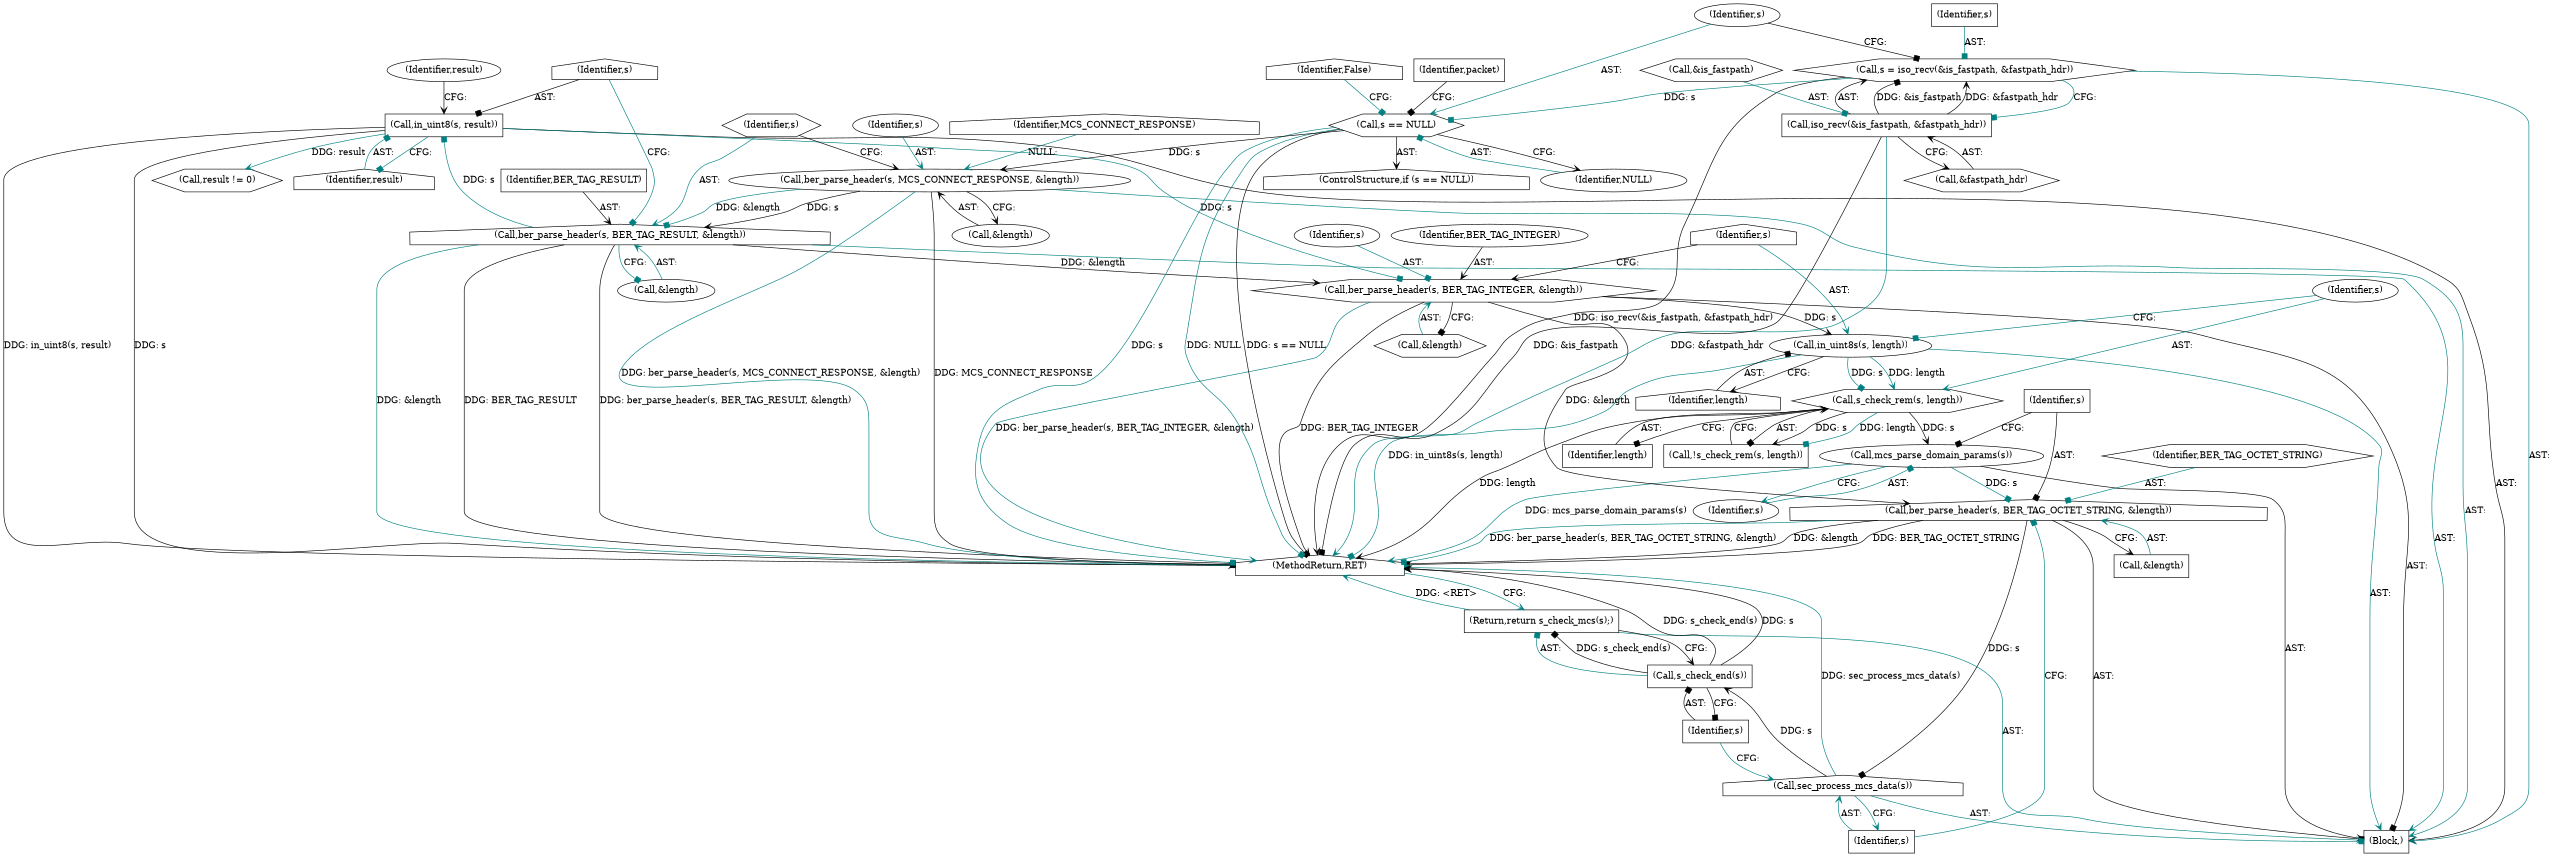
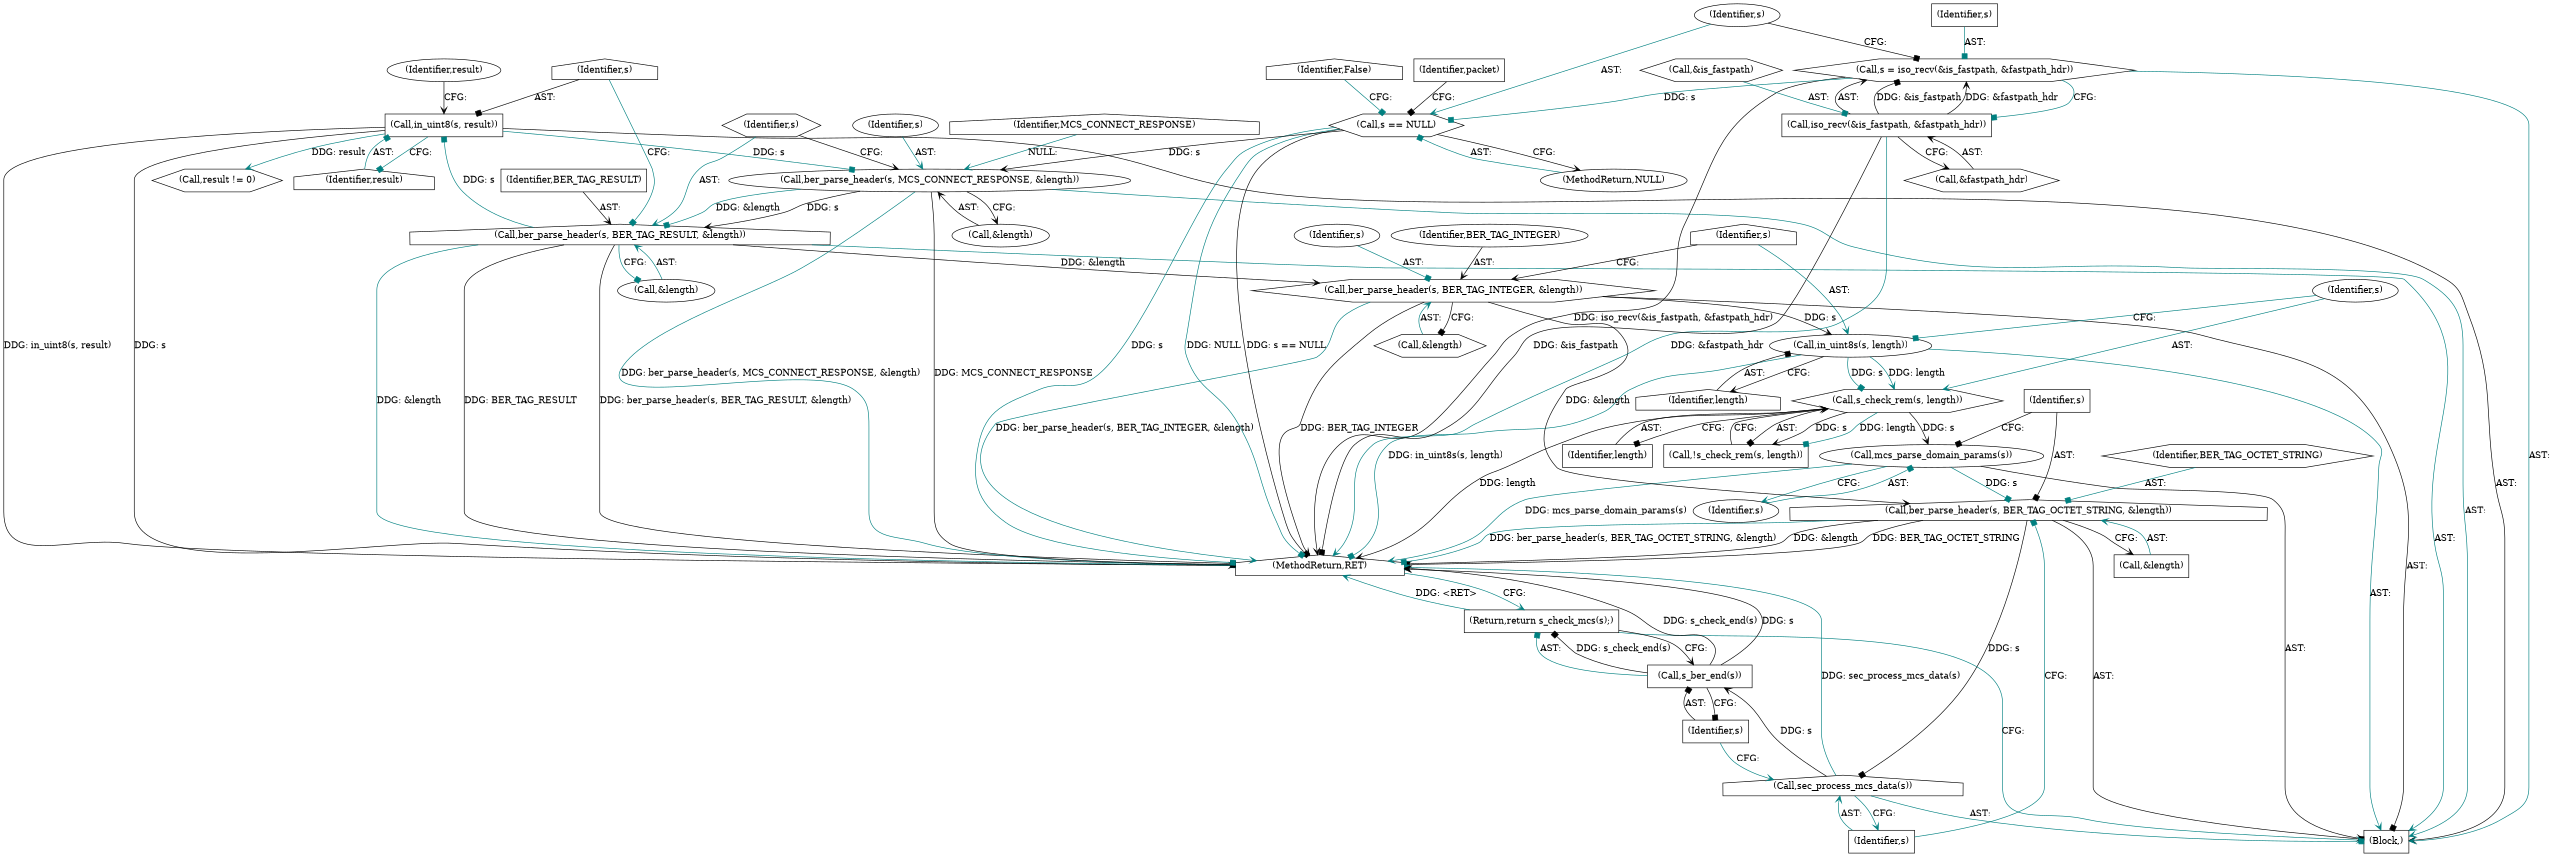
(963, 149) -> (676, 148)
(1396, 180) -> none
(1614, 180) -> (1614, 180)
(1700, 676) -> (1700, 676)
(2015, 732) -> (2015, 732)
